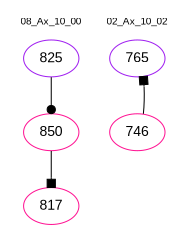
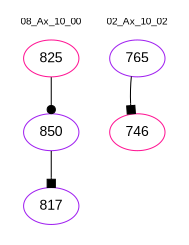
(51, 58) -> (51, 58)
(144, 100) -> (131, 90)
(51, 132) -> (51, 132)
(51, 206) -> (51, 206)
